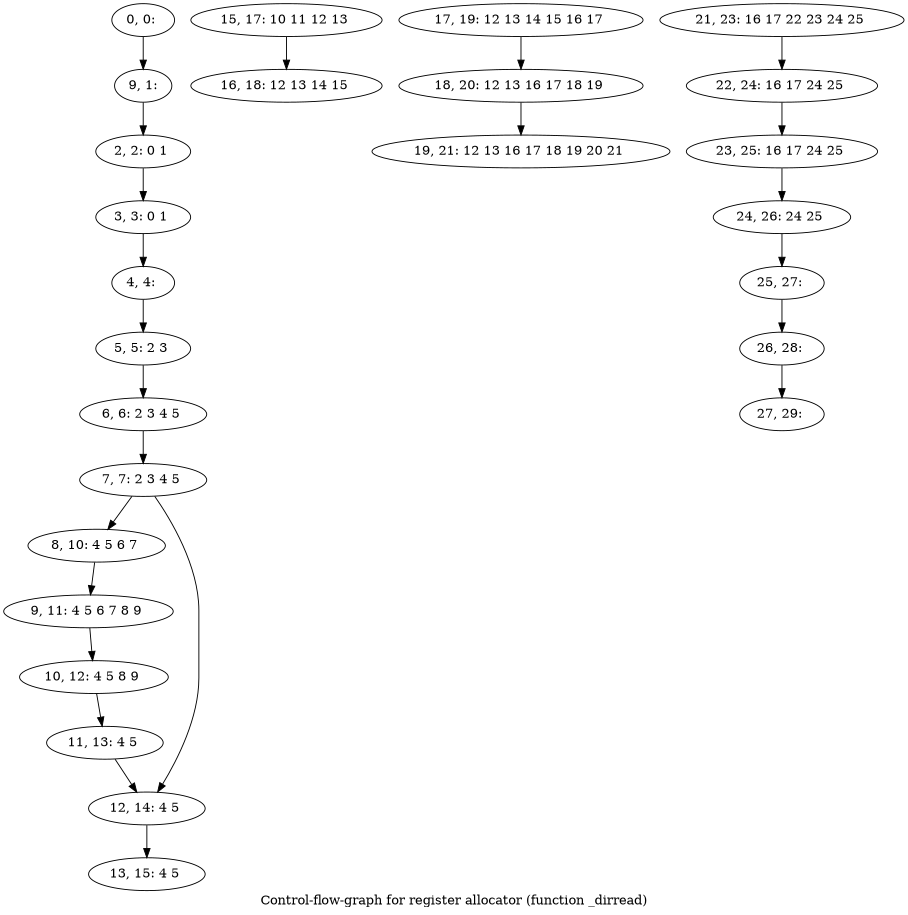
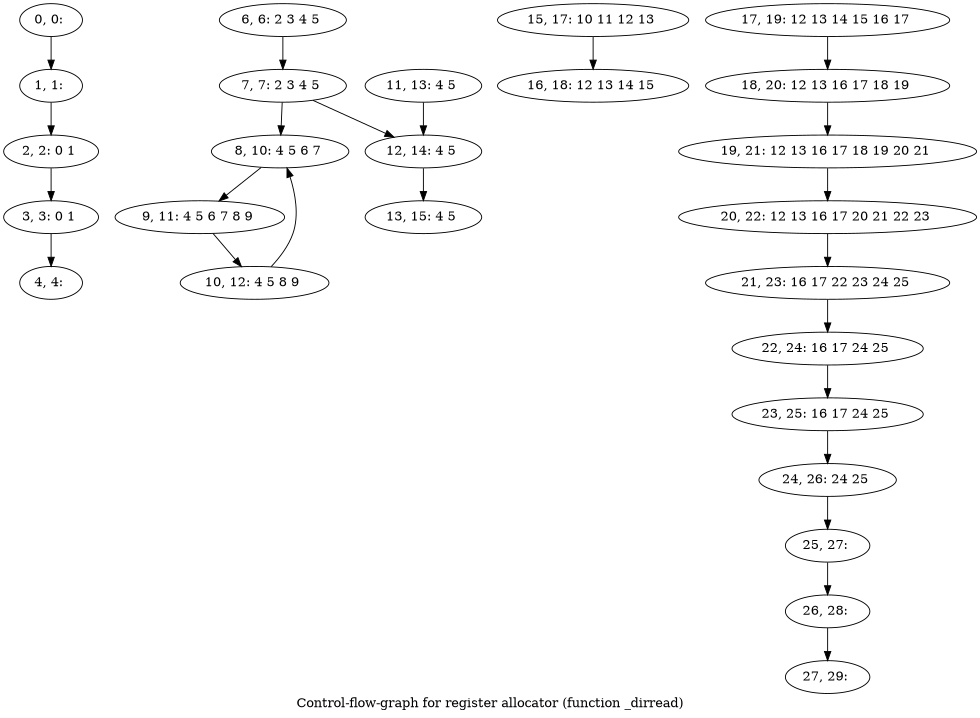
(143, 86) -> (51, 86)
none -> (828, 217)
(143, 349) -> none
(99, 705) -> (295, 225)
